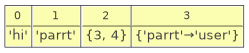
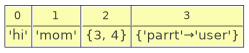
(56, 36) -> (56, 36)
